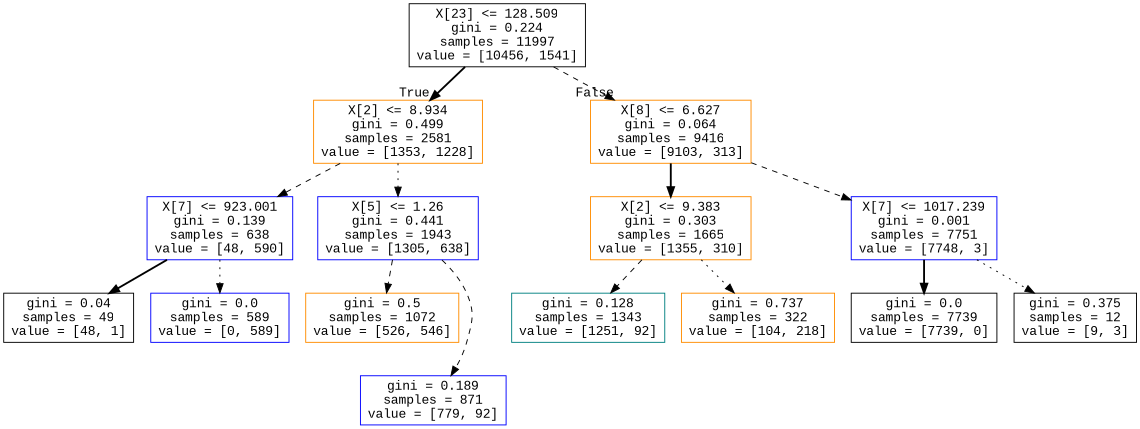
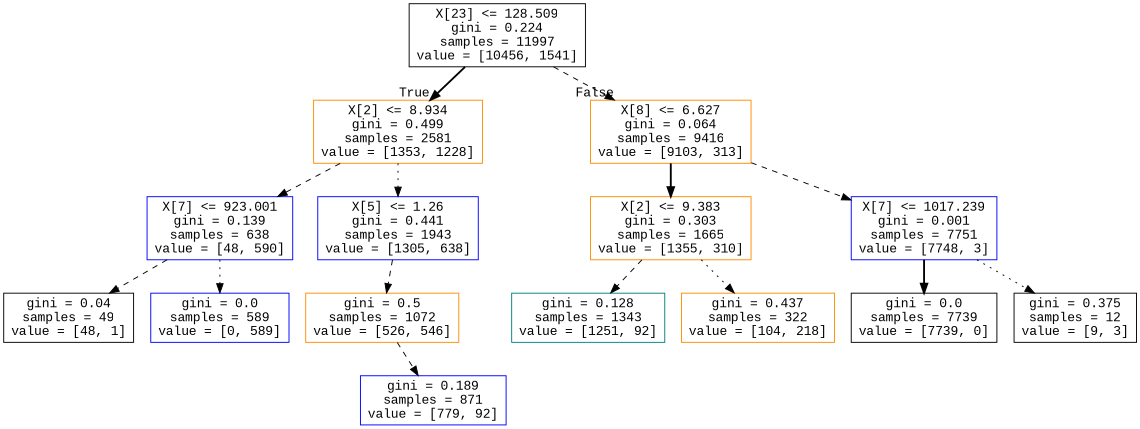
(142, 274) -> (142, 274)
(472, 311) -> (405, 355)
(758, 318) -> (758, 318)
